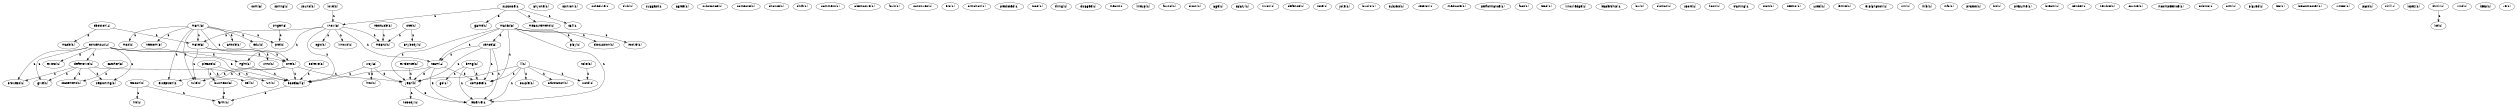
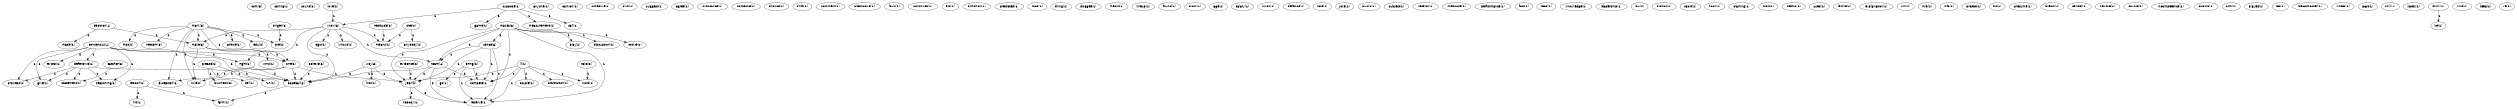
(223, 92) -> none
